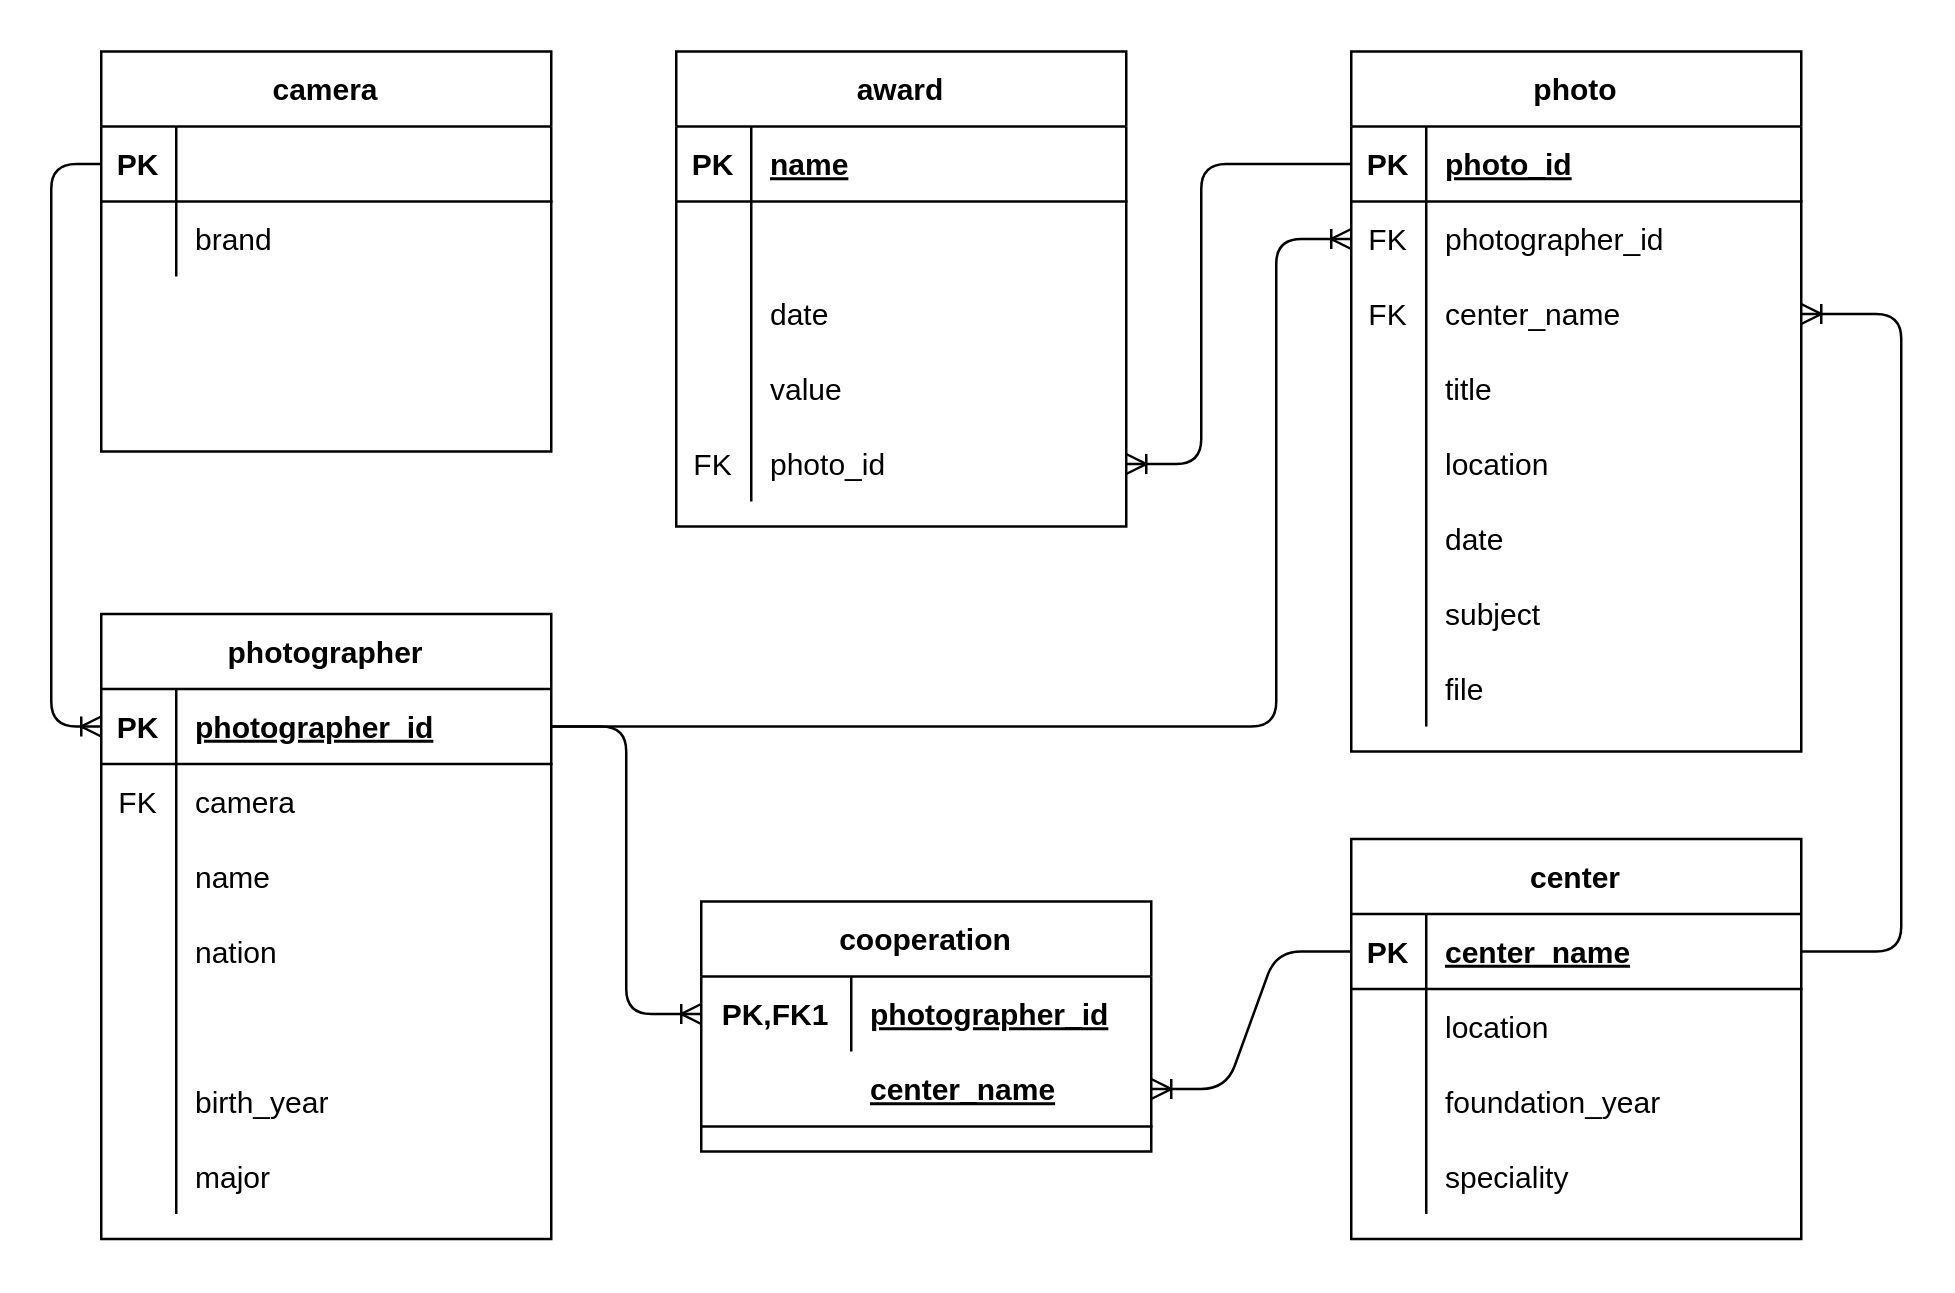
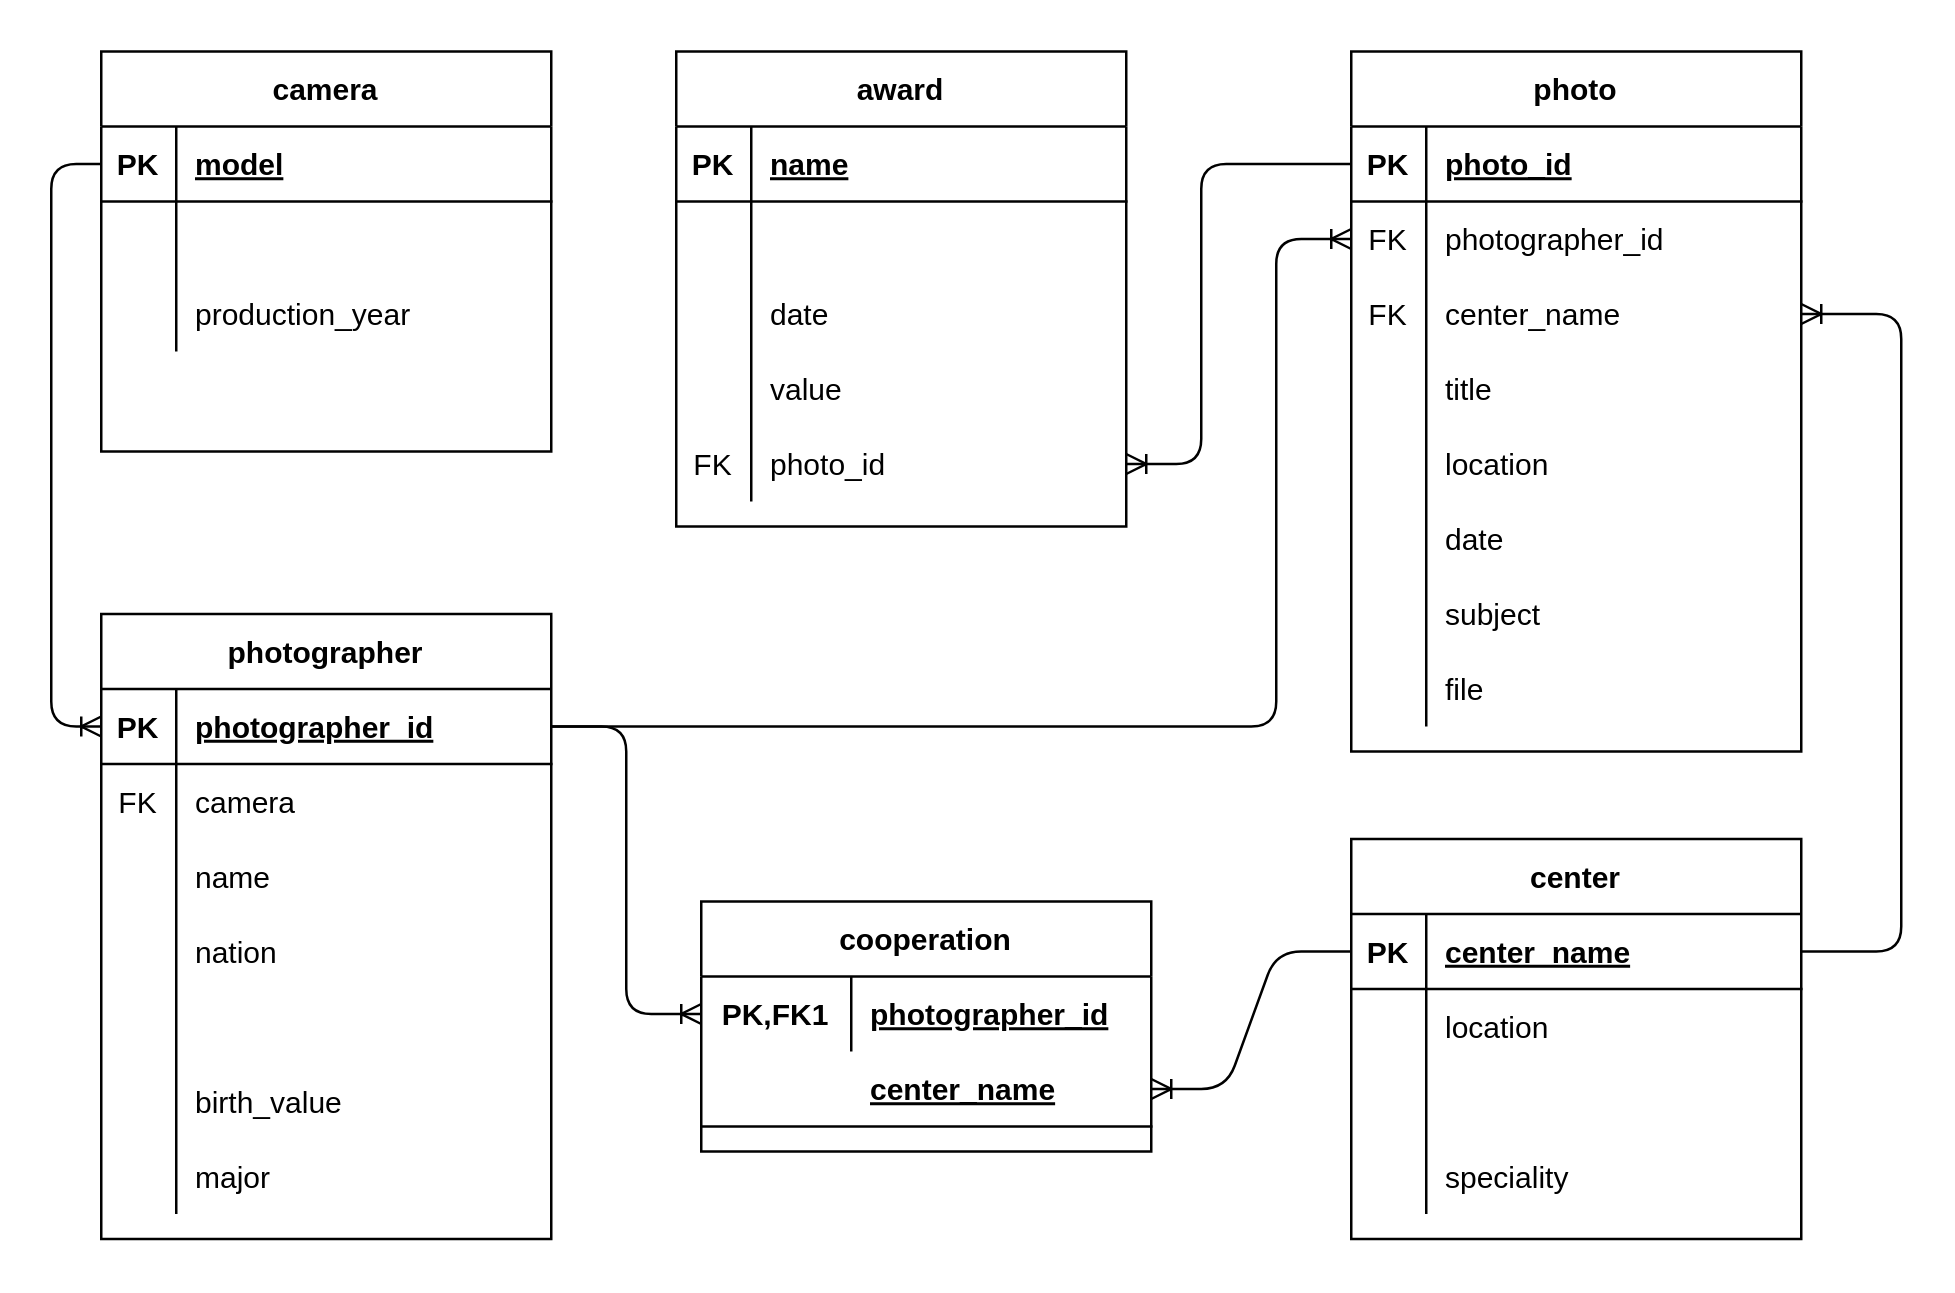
none -> (364, 164)
(364, 239) -> none
none -> (364, 314)
(1614, 1101) -> none
(275, 1103) -> (280, 1103)
